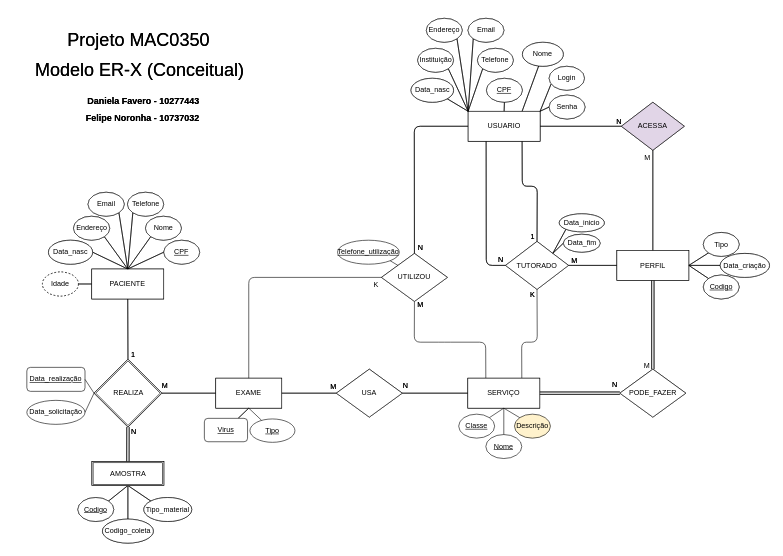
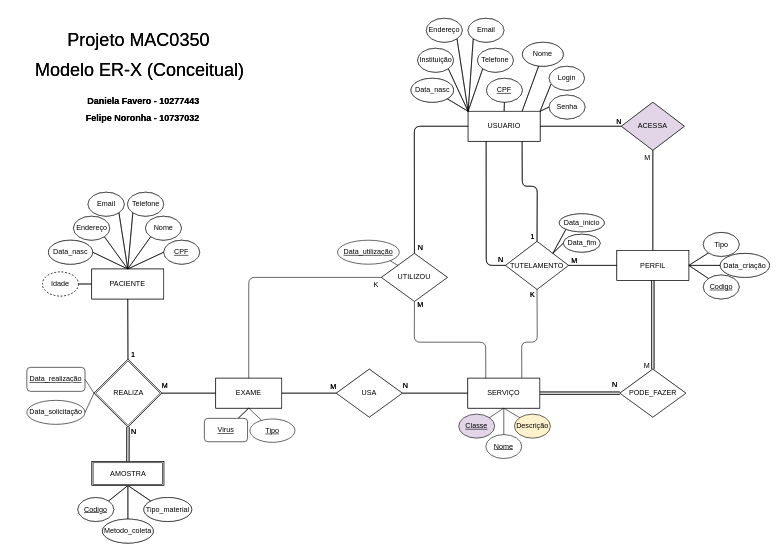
(368, 252) -> (368, 252)
(537, 266) -> (537, 266)
(477, 426) -> (477, 426)
(128, 531) -> (128, 531)
